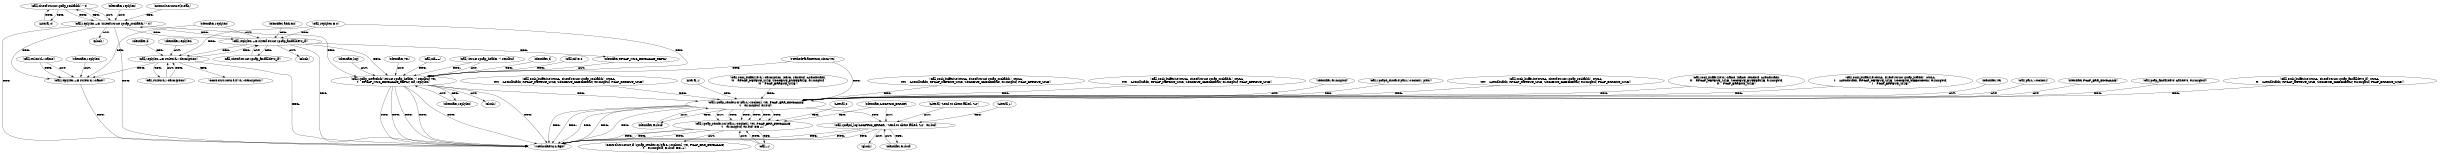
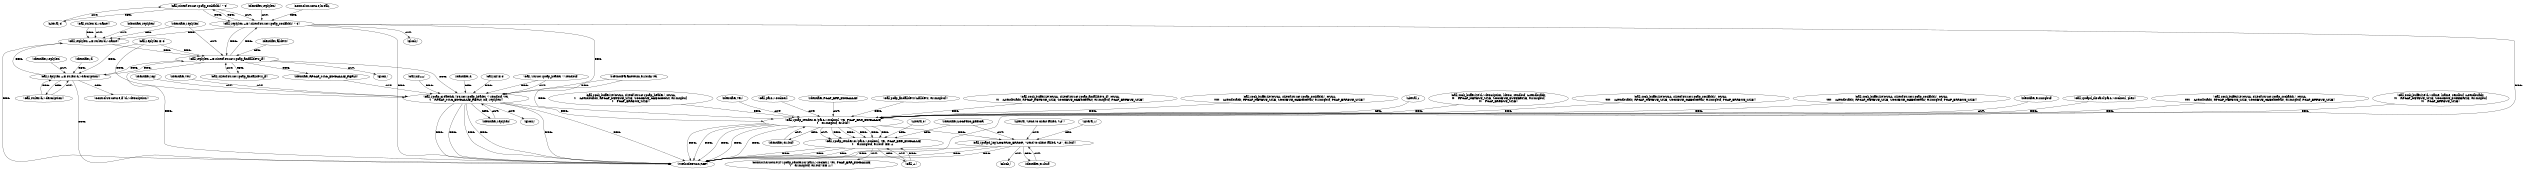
(50, 15) -> (95, 15)
(282, 24) -> (275, 42)
none -> (155, 51)
(813, 59) -> (634, 77)
